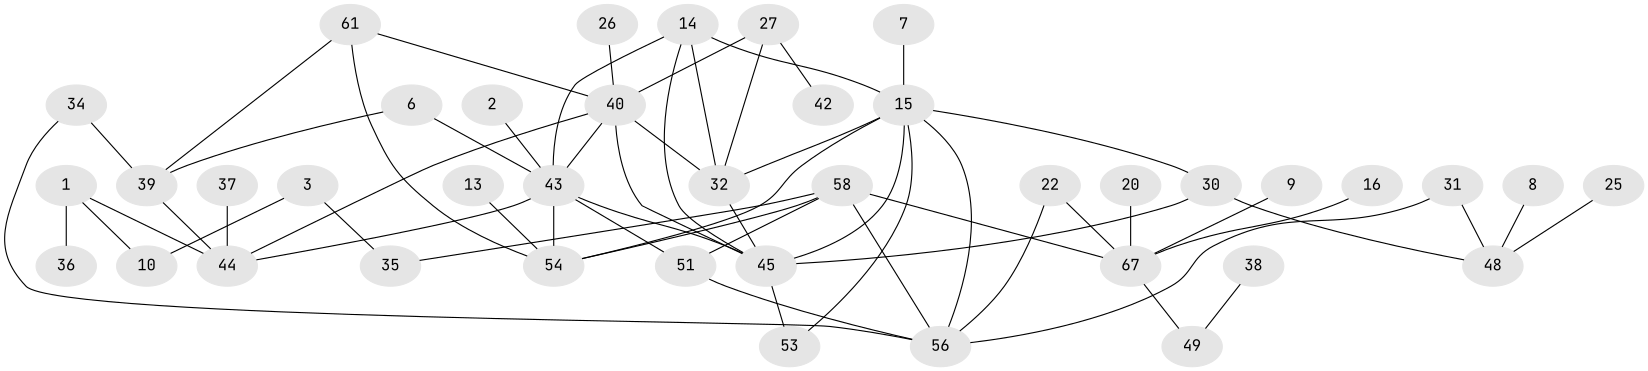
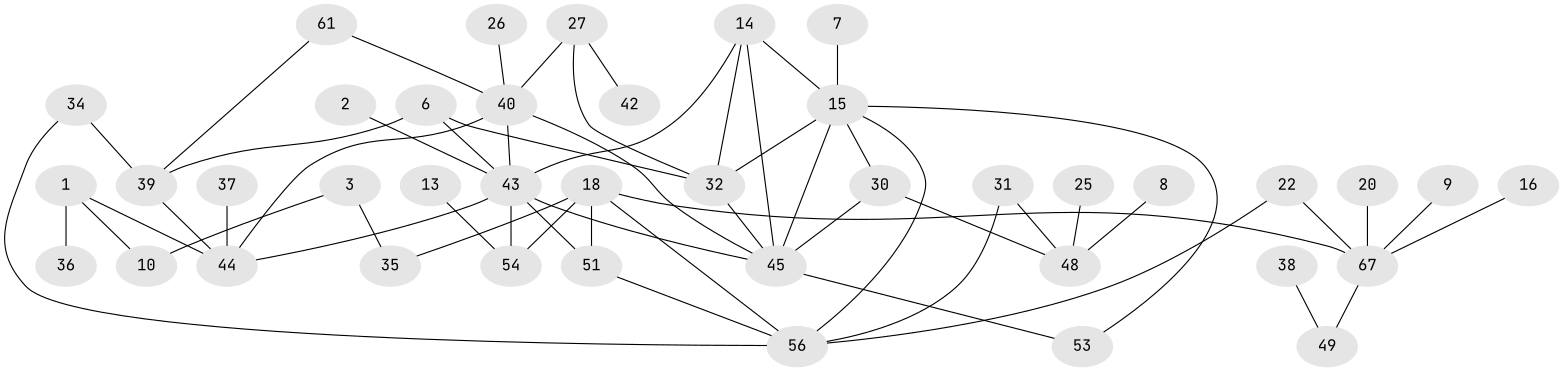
(672, 149) -> (567, 150)
(409, 185) -> none
(842, 186) -> (592, 186)
(778, 190) -> none
